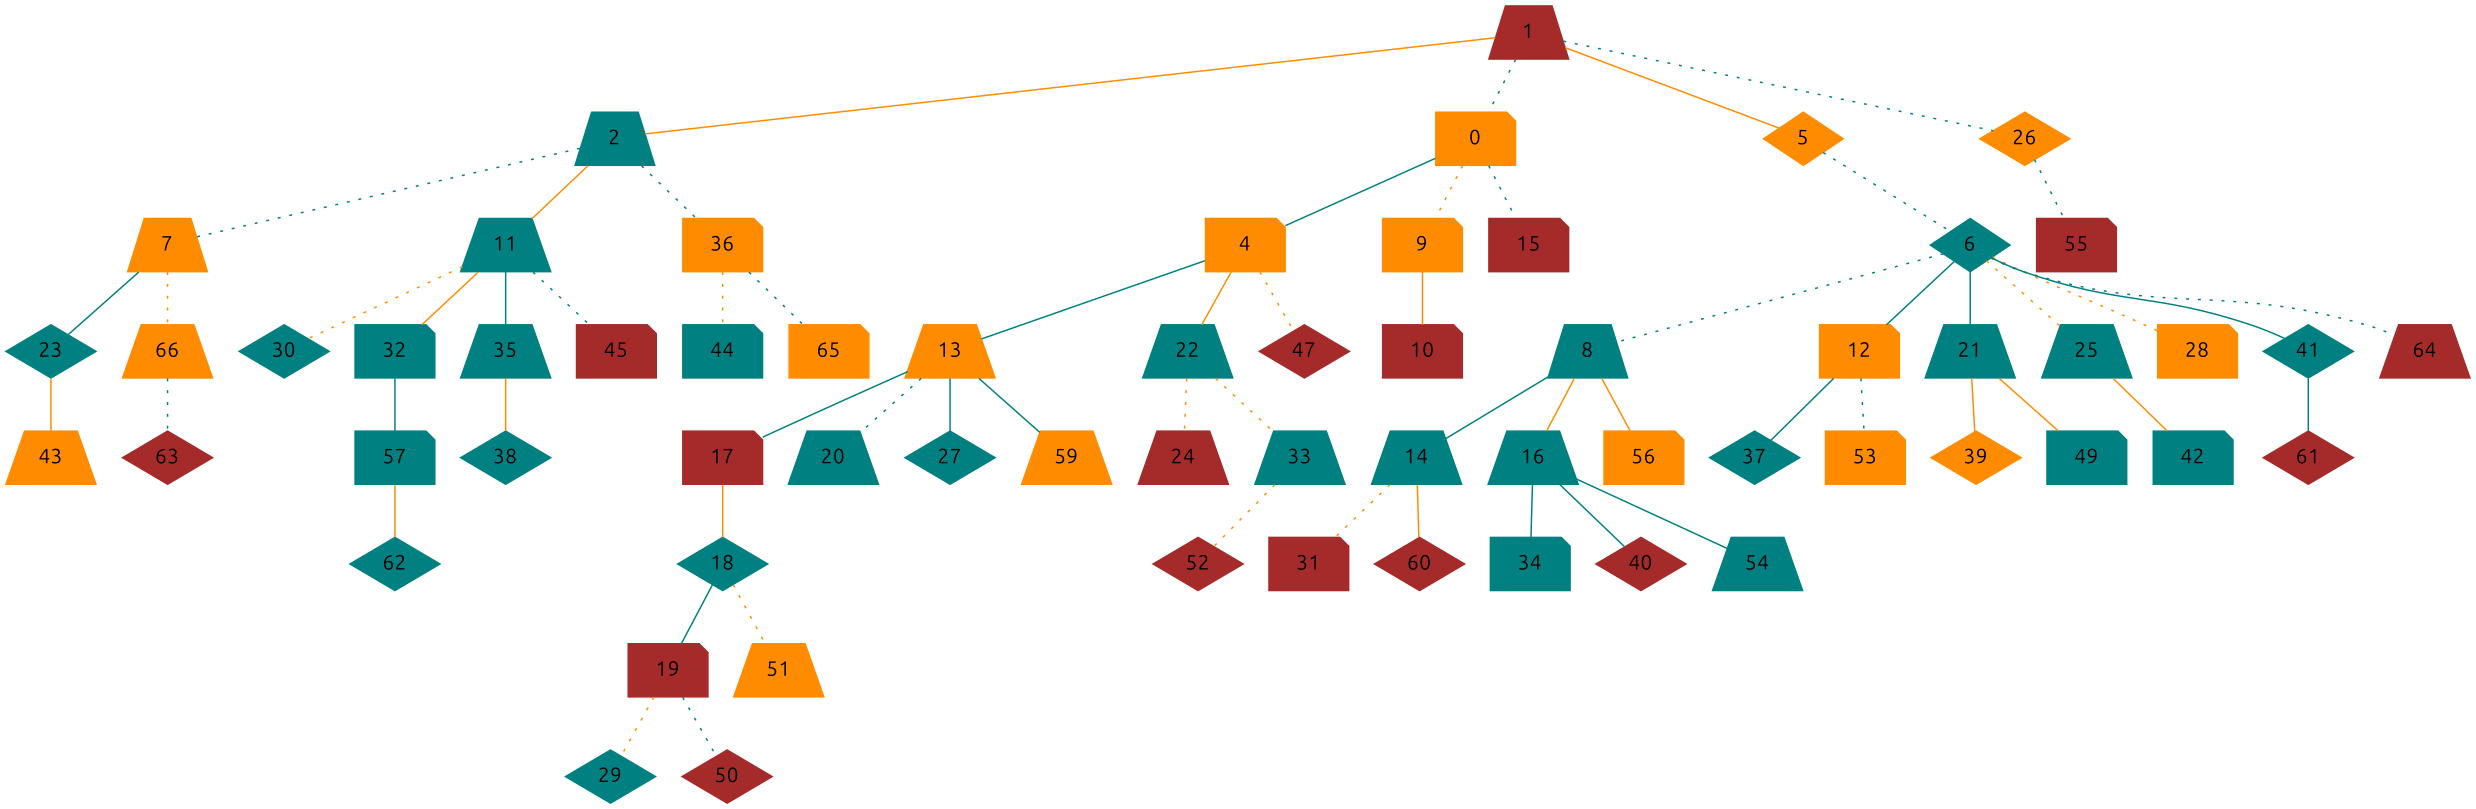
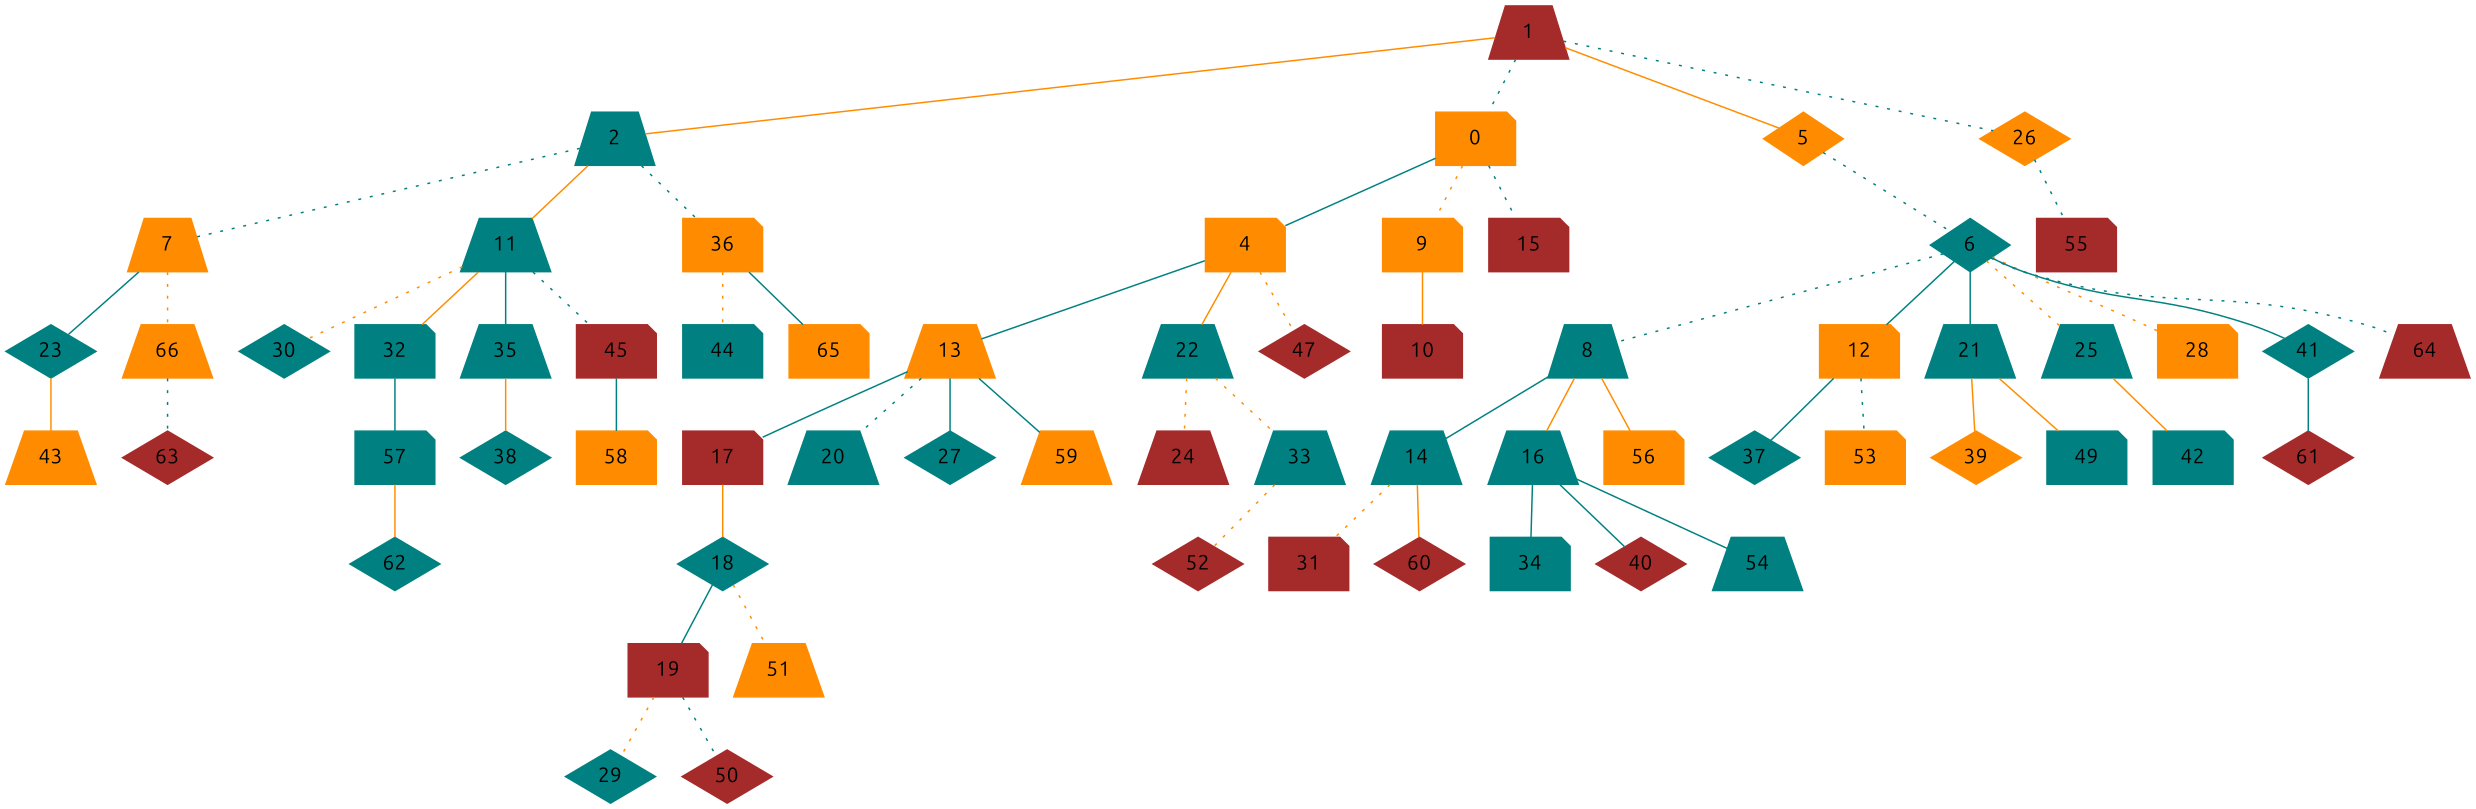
(776, 298) -> (776, 298)
none -> (616, 458)
